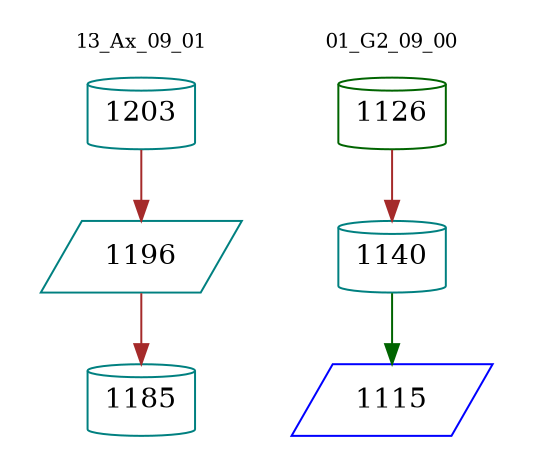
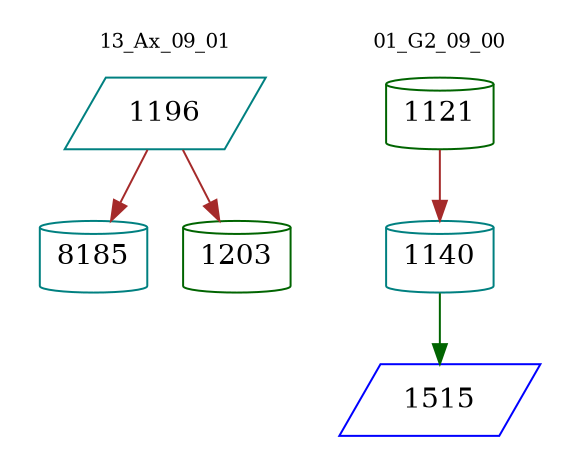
(141, 113) -> (237, 257)
(392, 113) -> (440, 113)
(141, 175) -> (196, 176)
(141, 400) -> (94, 257)
(392, 400) -> (440, 400)
